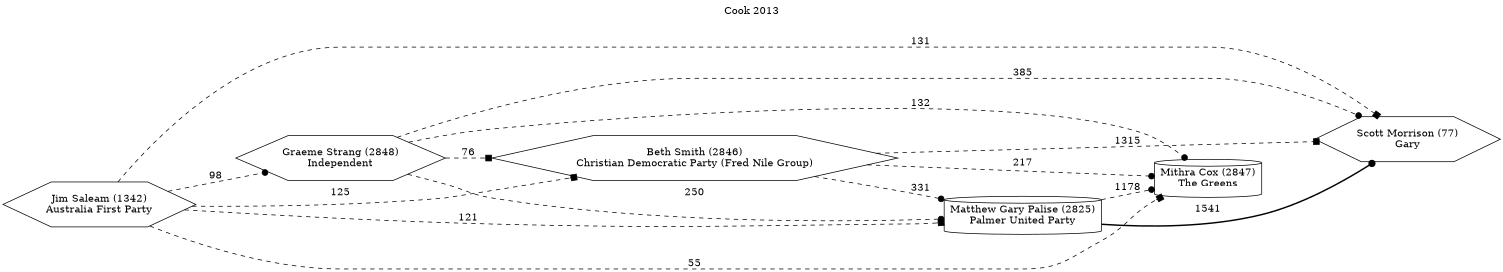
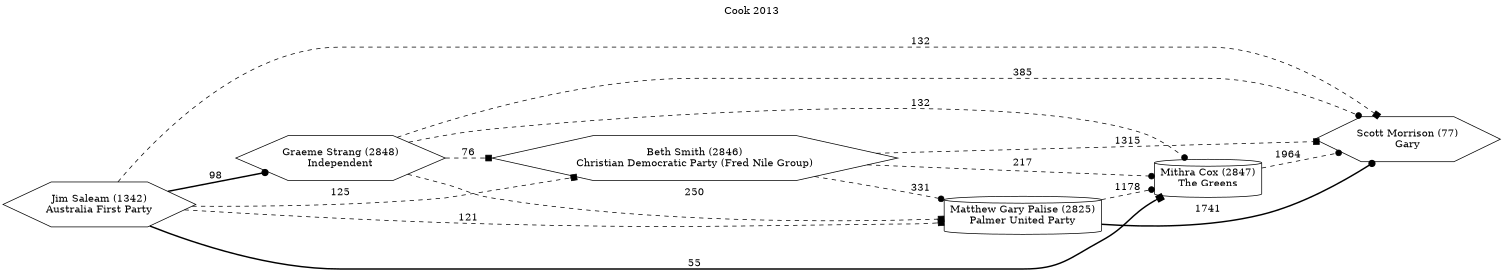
(921, 42) -> (921, 42)
none -> (1299, 161)
(215, 182) -> (215, 182)
(1208, 209) -> (1208, 209)
(671, 216) -> (671, 216)
(660, 269) -> (660, 269)
